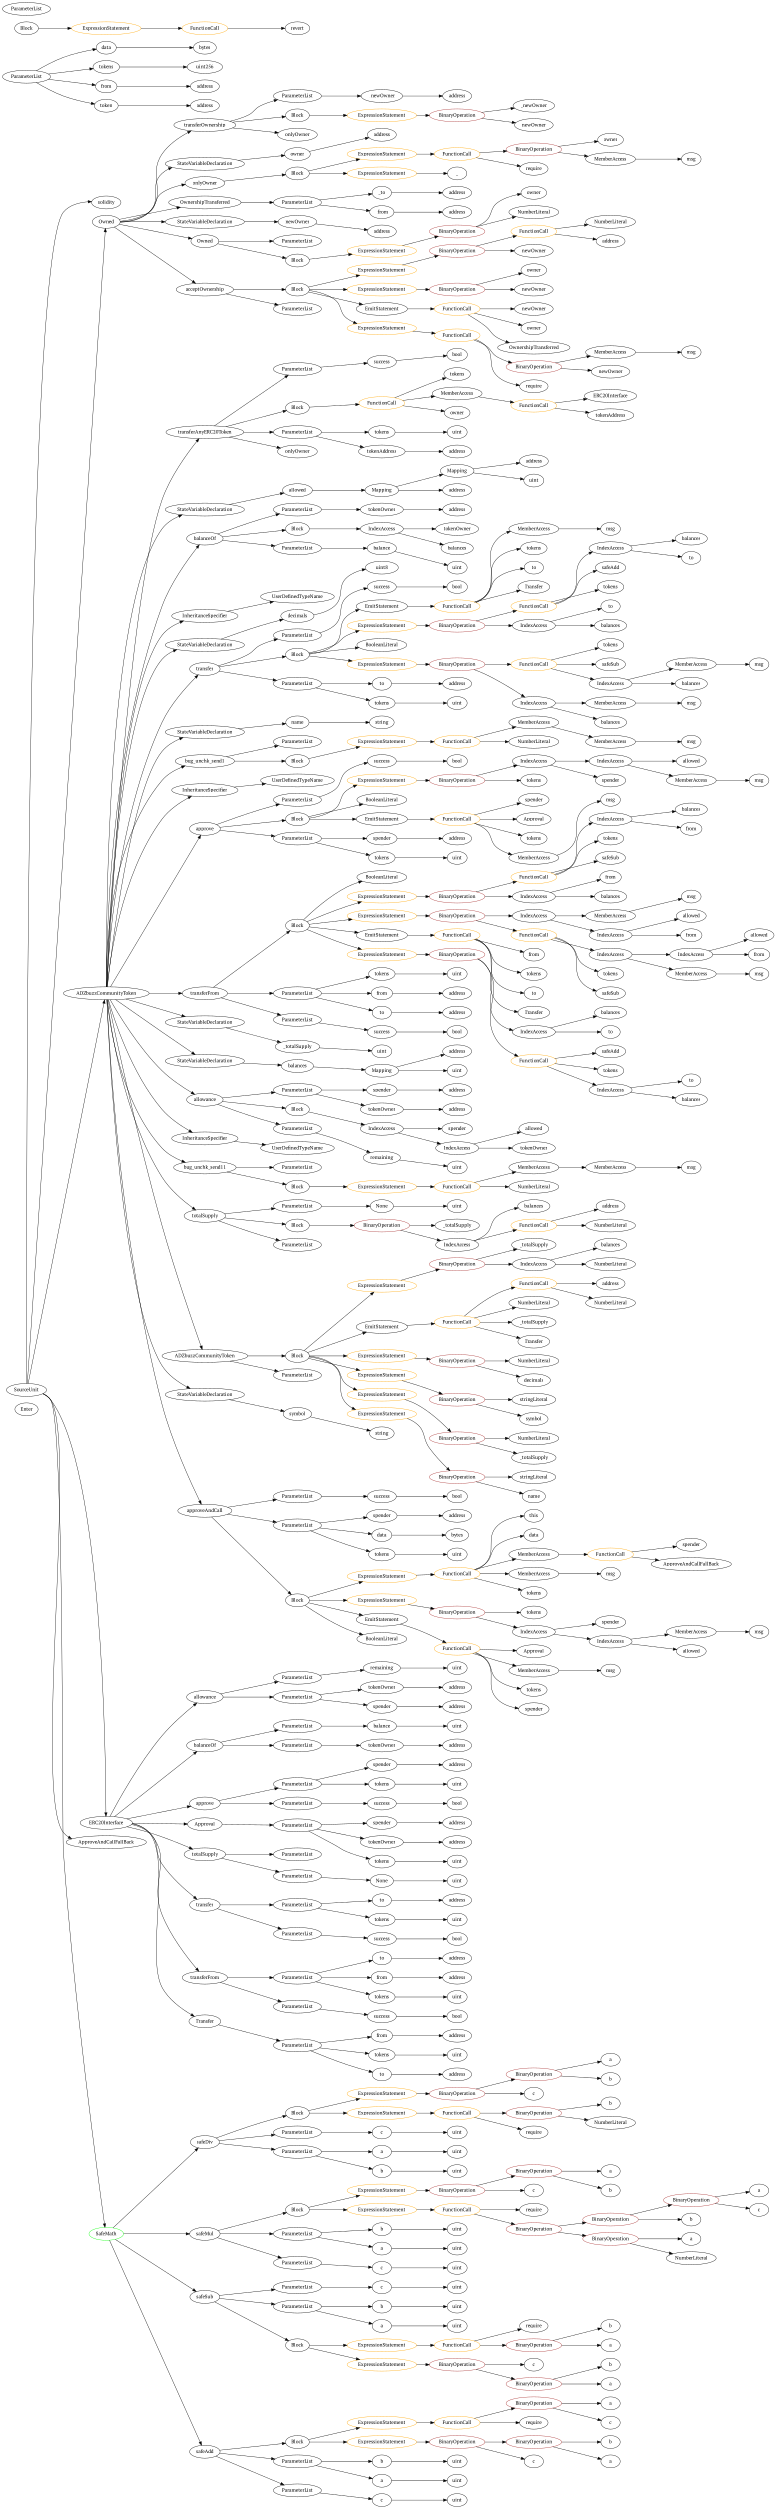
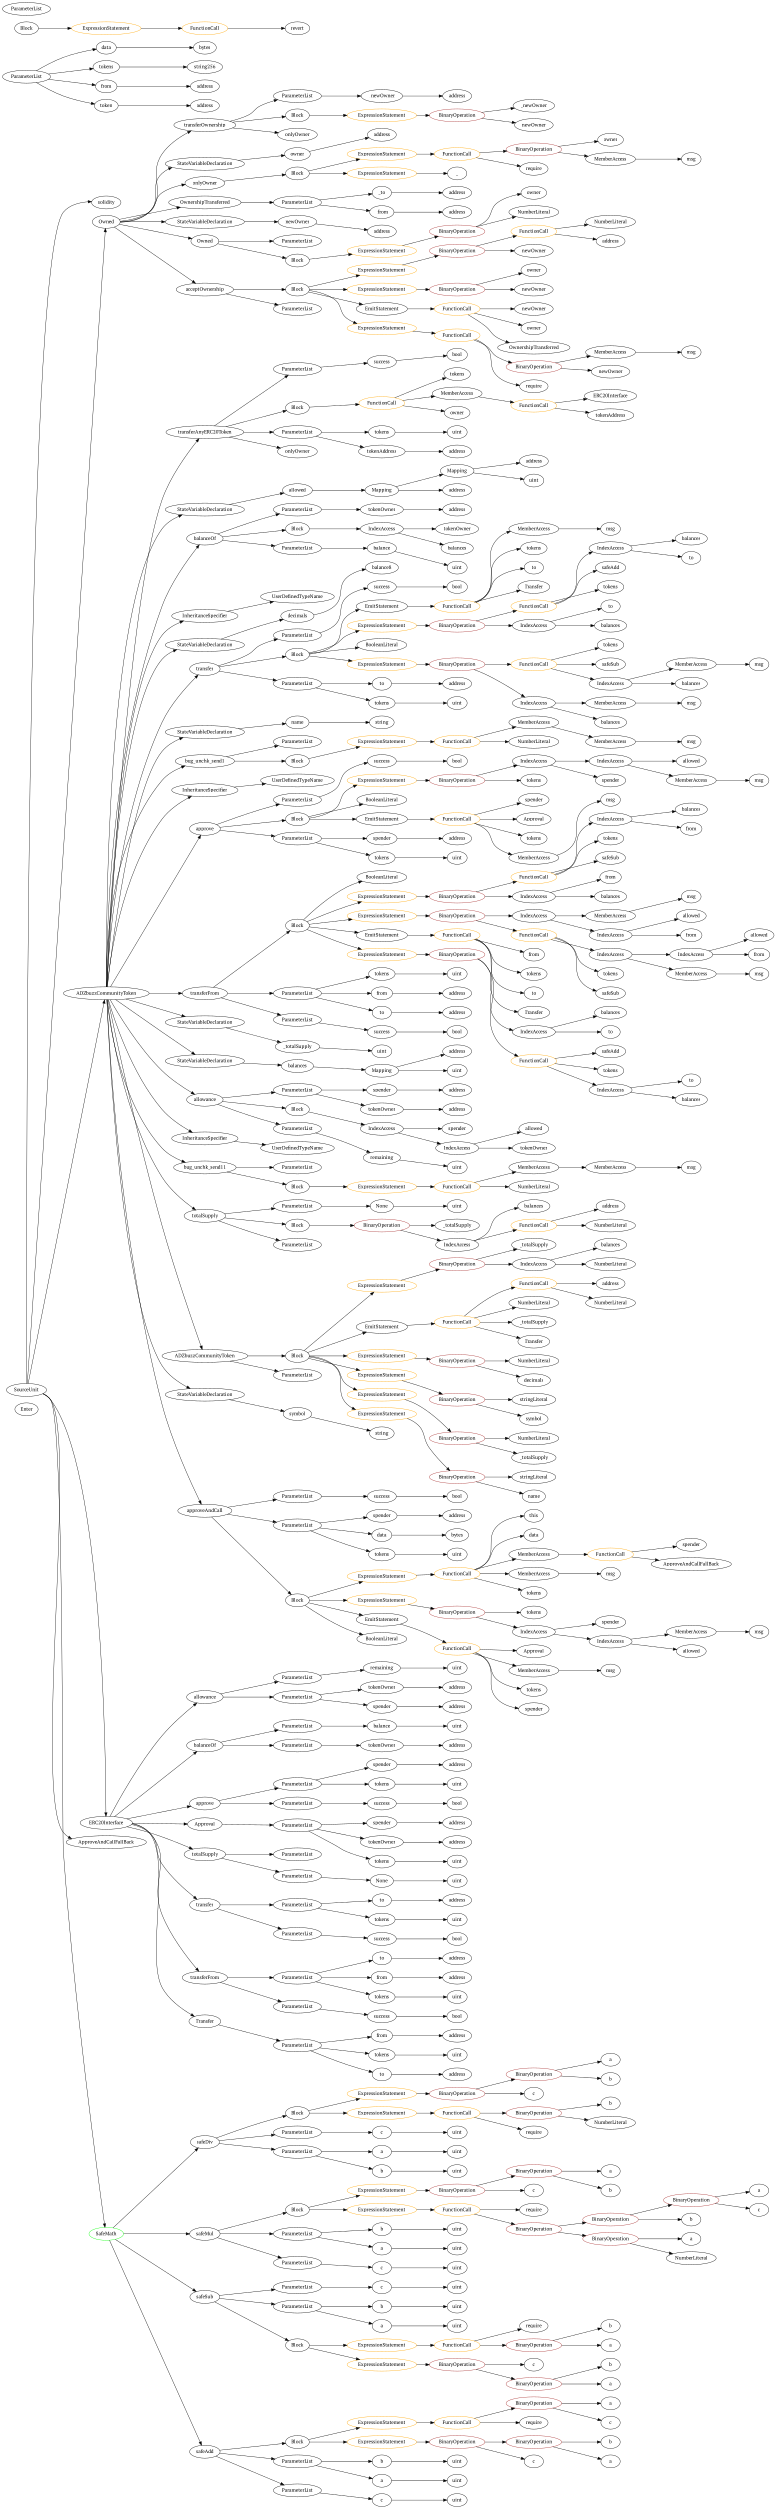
(205, 67) -> (205, 67)
(382, 568) -> (382, 568)
